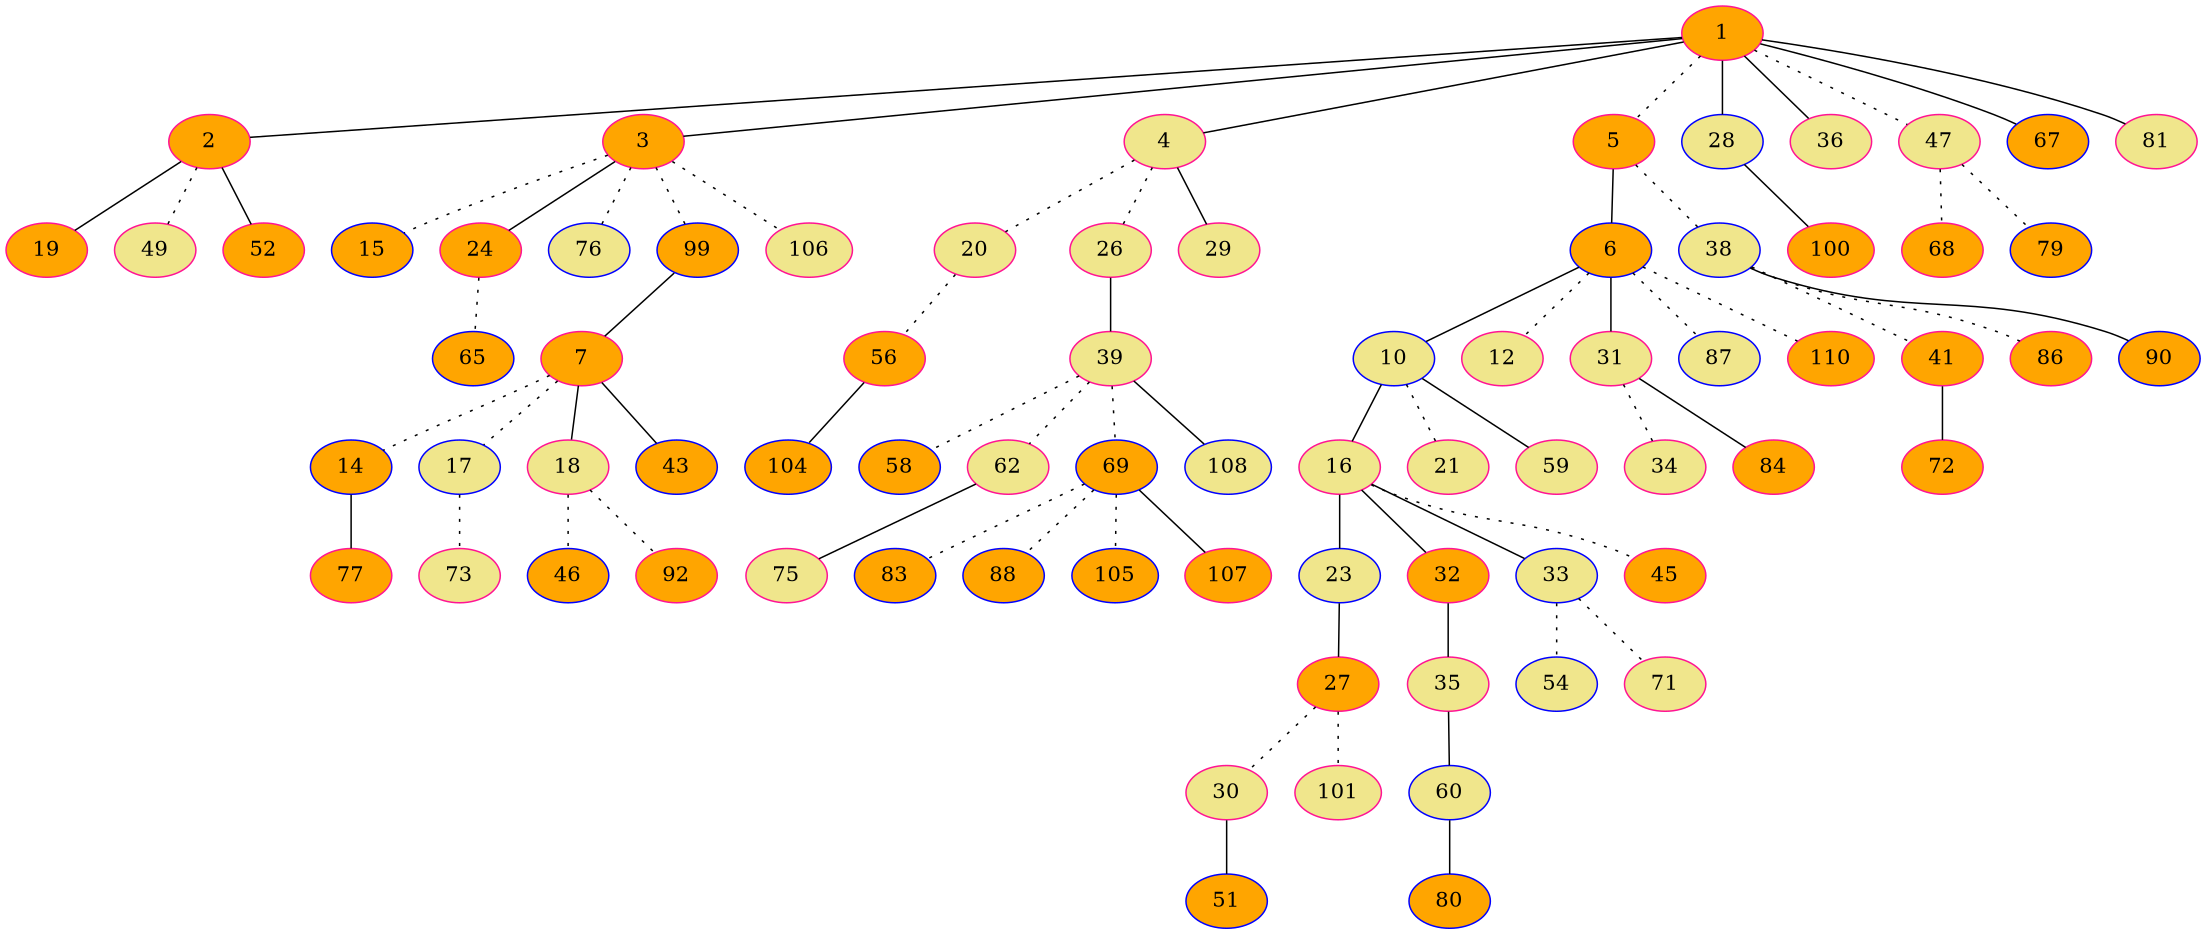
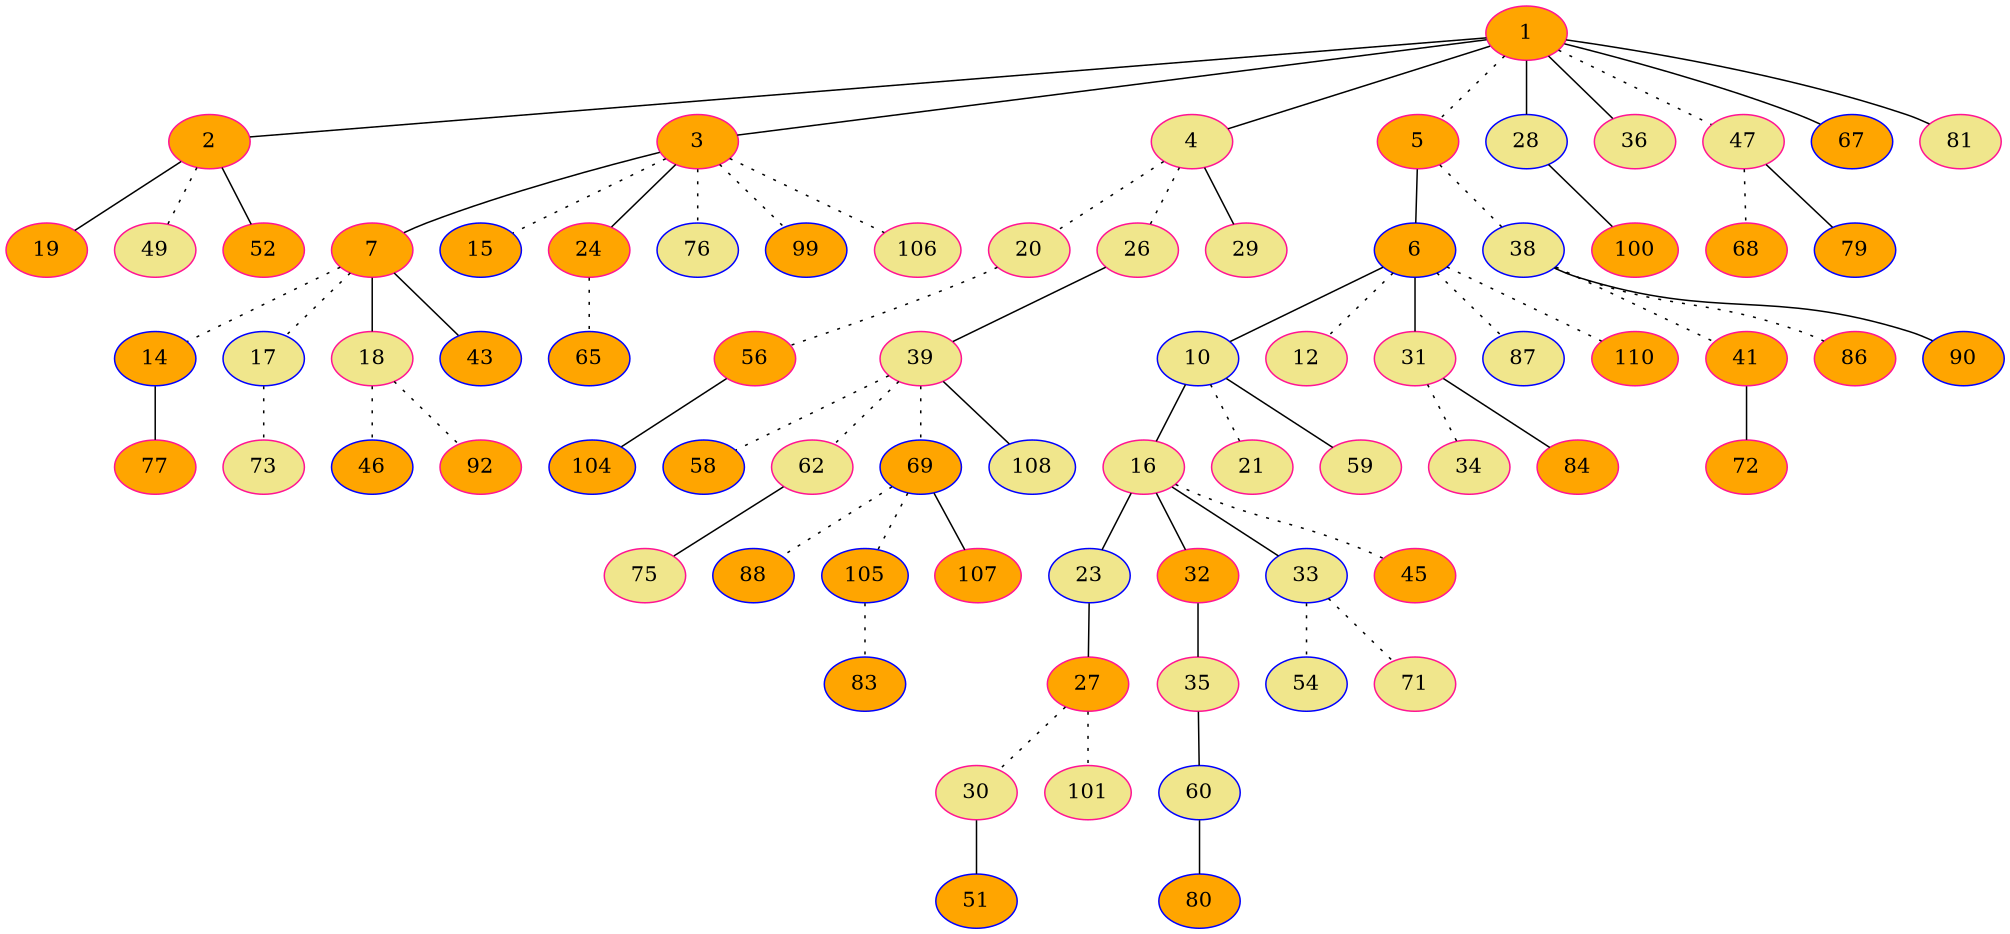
(1995, 196) -> (1799, 196)
(639, 305) -> (530, 188)
(1006, 521) -> (865, 630)
